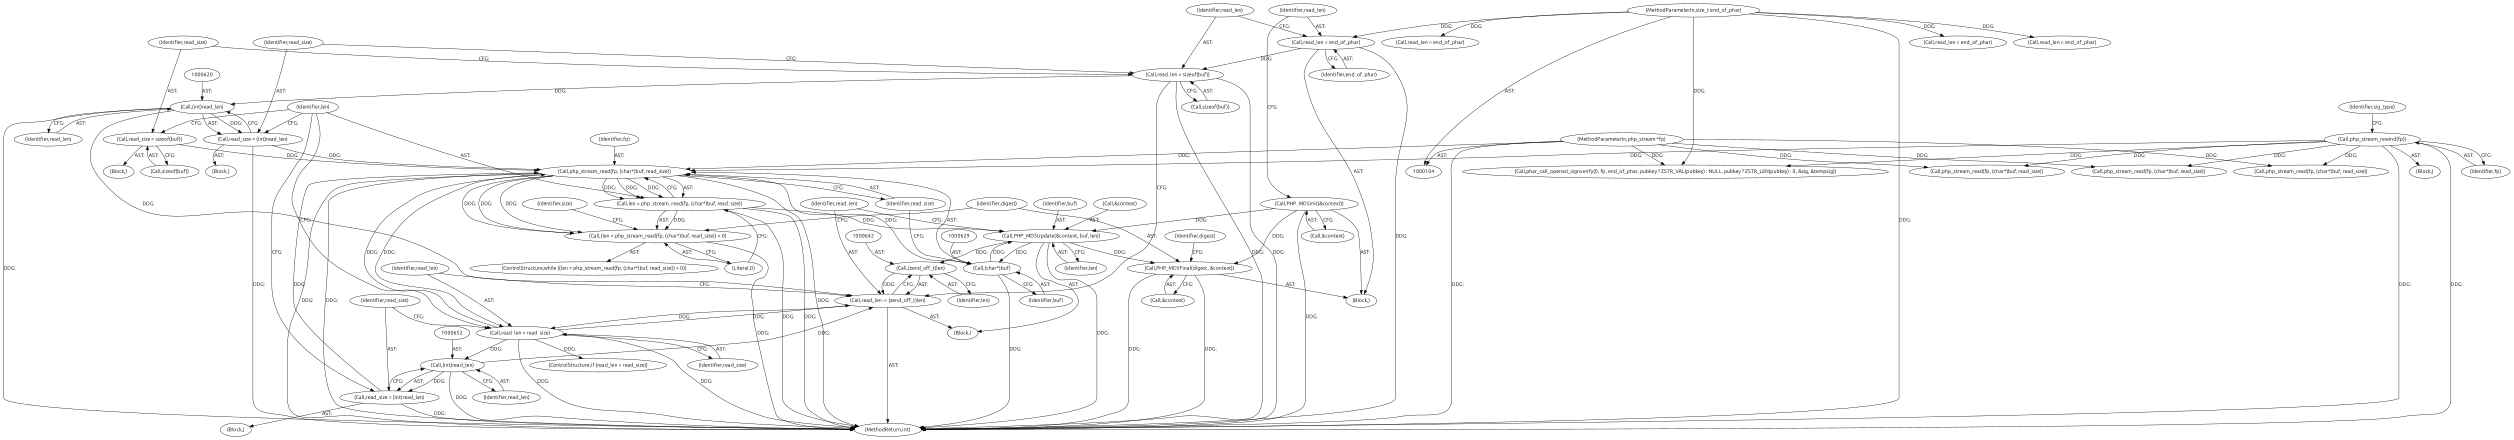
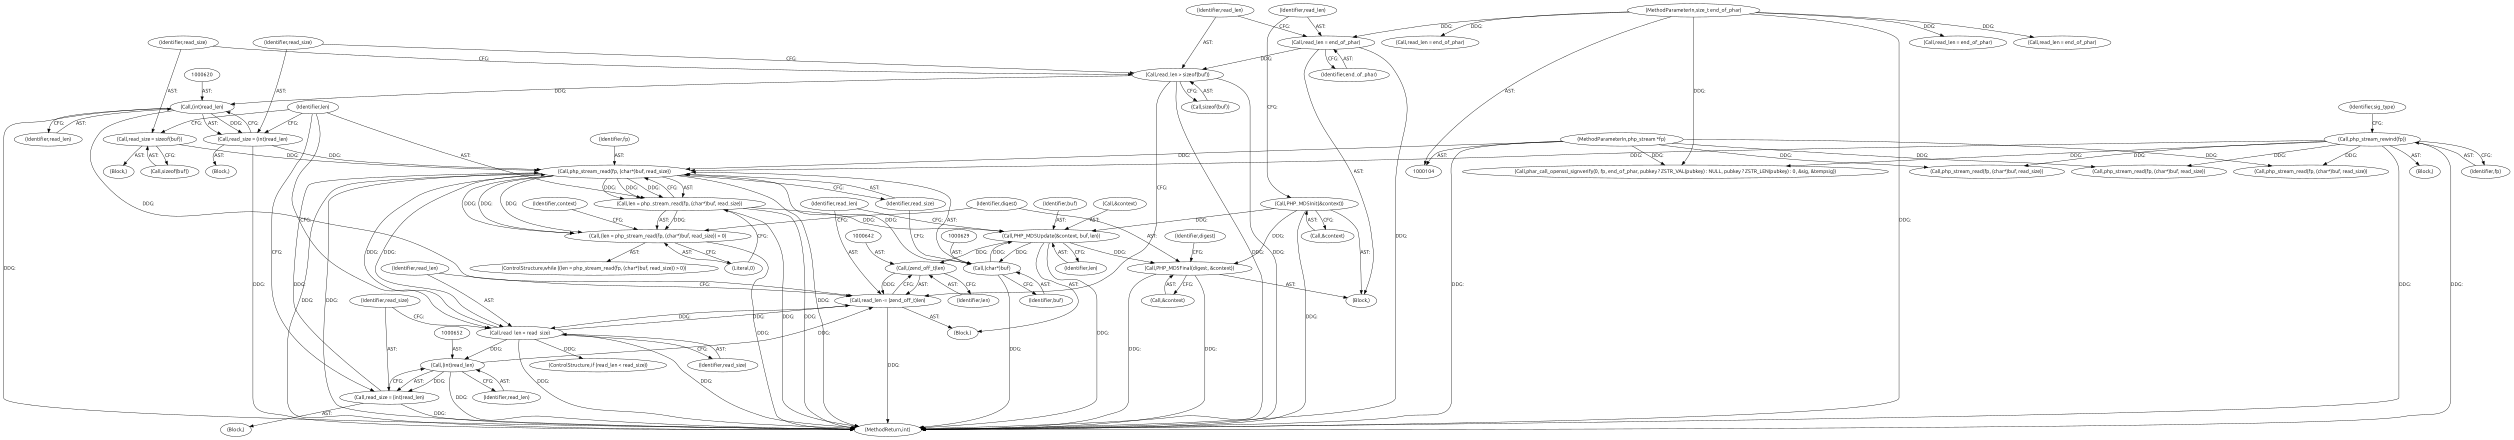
(555, 204) -> (555, 204)
(894, 365) -> (894, 365)
